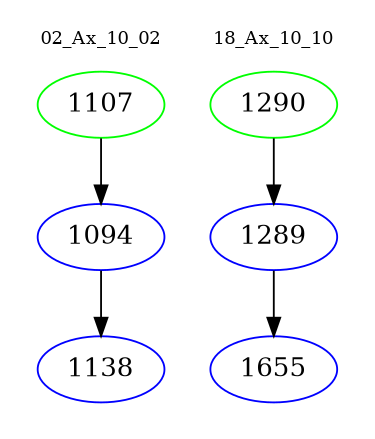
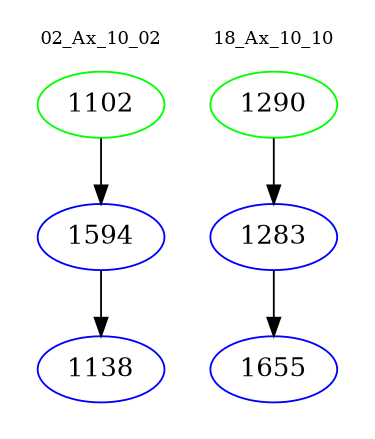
(101, 105) -> (101, 105)
(101, 237) -> (101, 237)
(274, 237) -> (274, 237)
